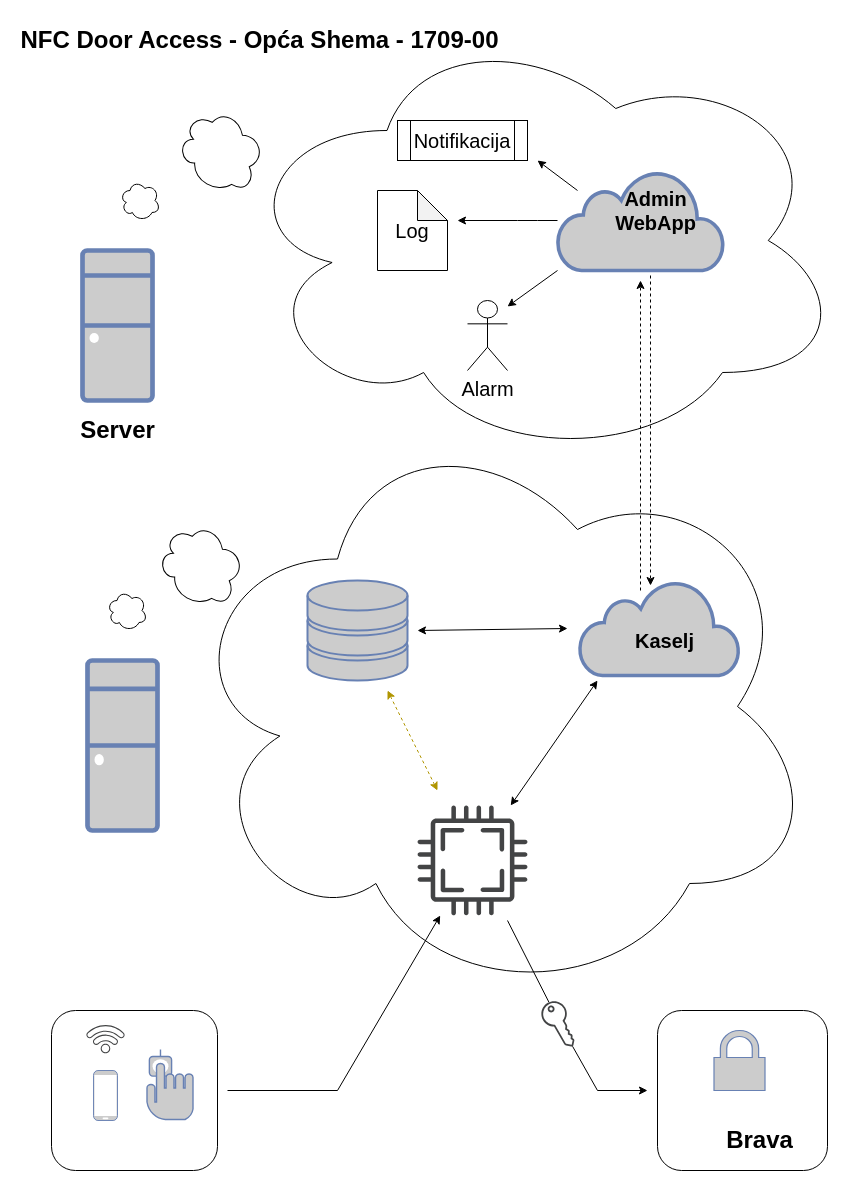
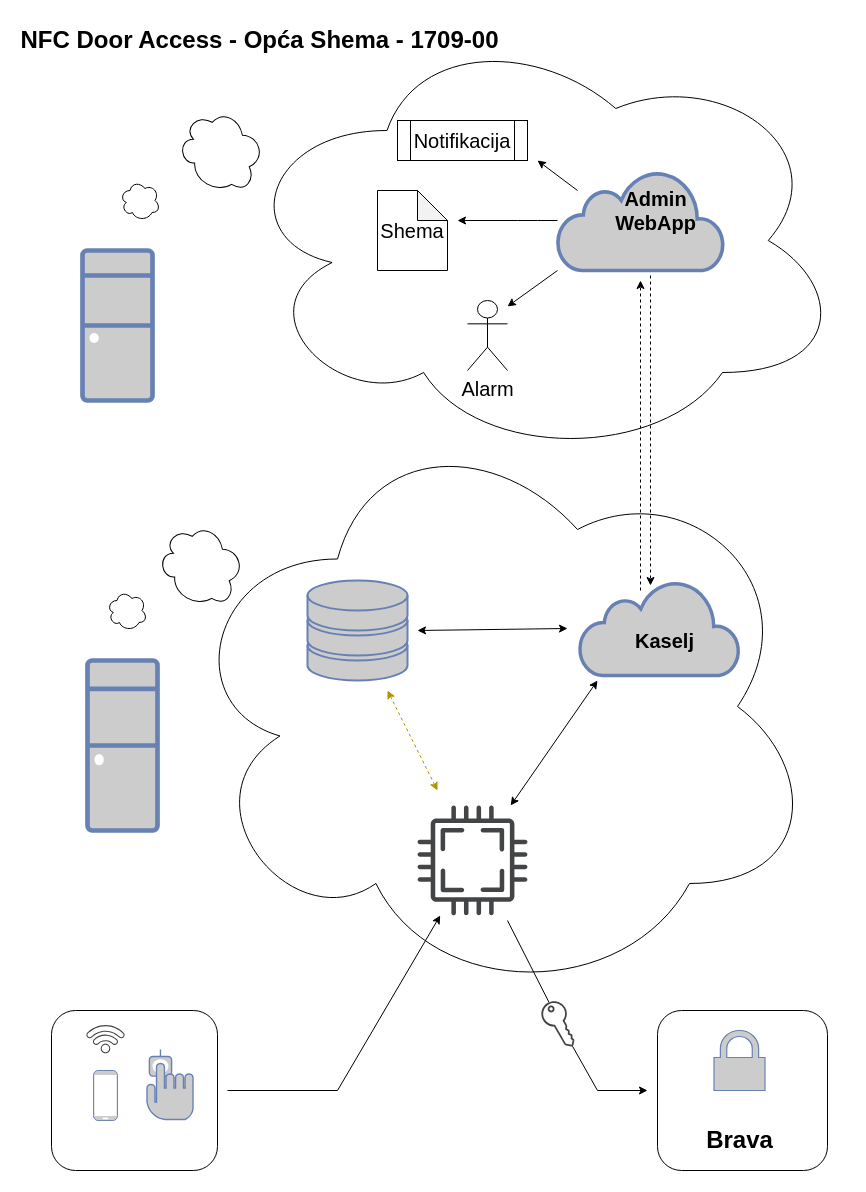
(413, 231) -> (413, 231)
(118, 431) -> none
(760, 1141) -> (740, 1141)
